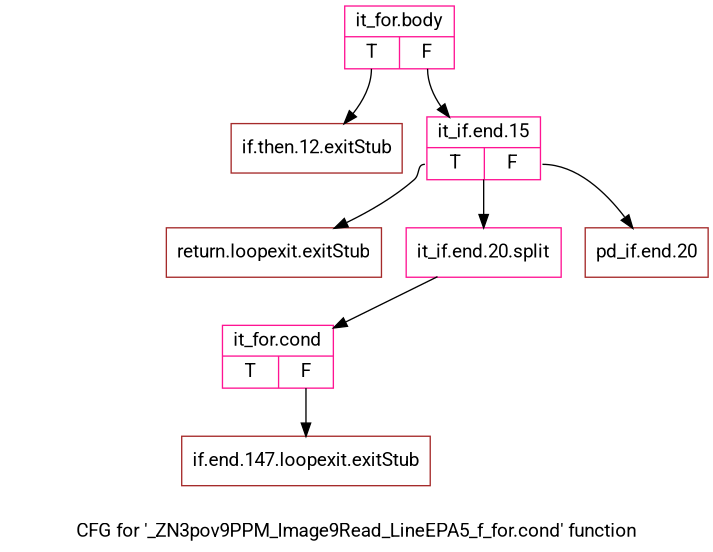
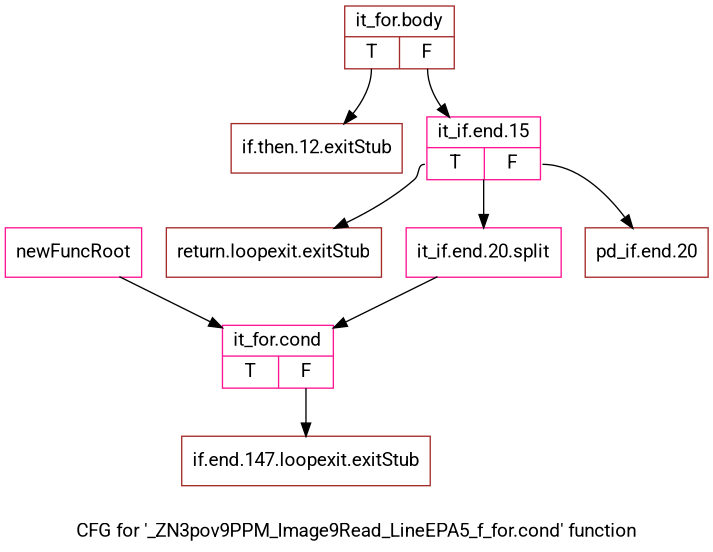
(399, 37) -> (399, 37)
none -> (73, 253)
